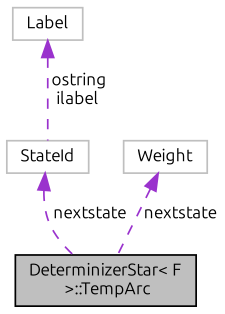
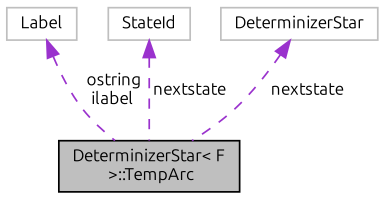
(48, 99) -> (78, 103)
(165, 157) -> (299, 24)
